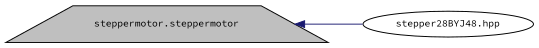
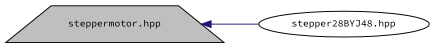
(167, 24) -> (115, 24)
